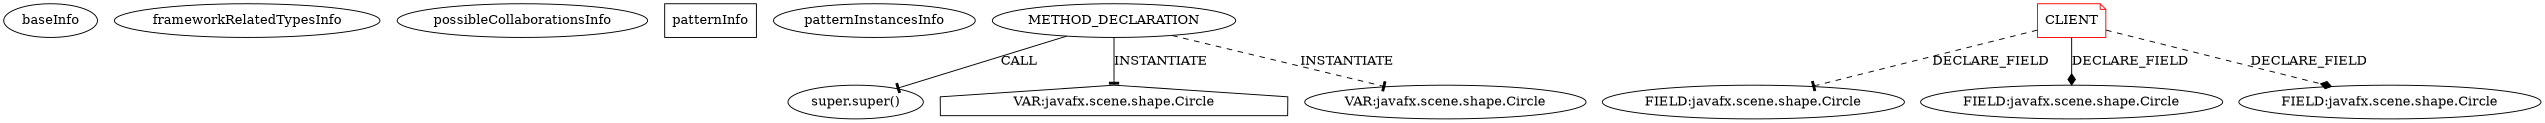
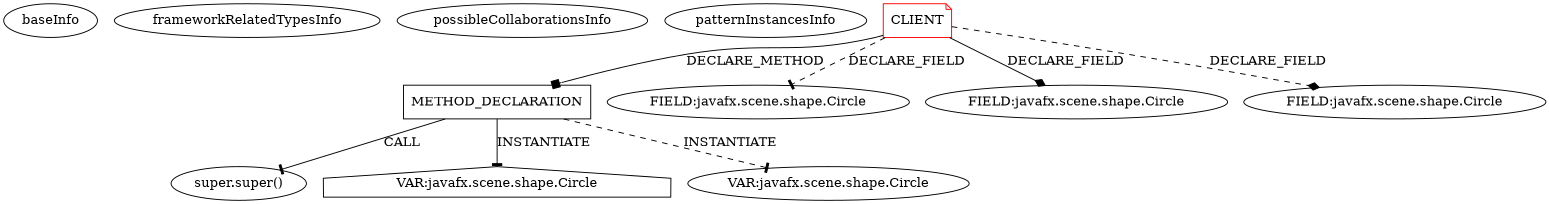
(711, 21) -> none
(1114, 21) -> (497, 102)
none -> (721, 50)
